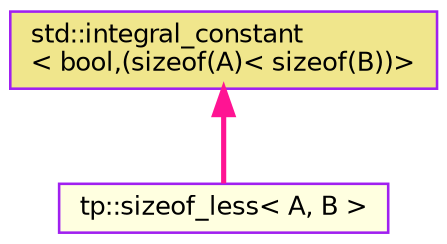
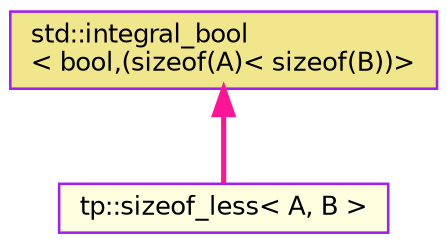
(224, 50) -> (224, 50)
